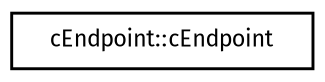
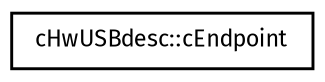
(162, 41) -> (162, 41)
